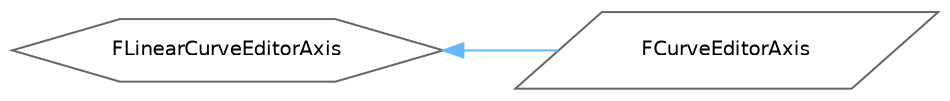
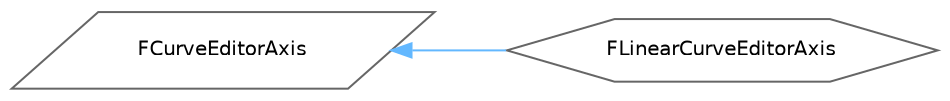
(511, 50) -> (459, 50)
